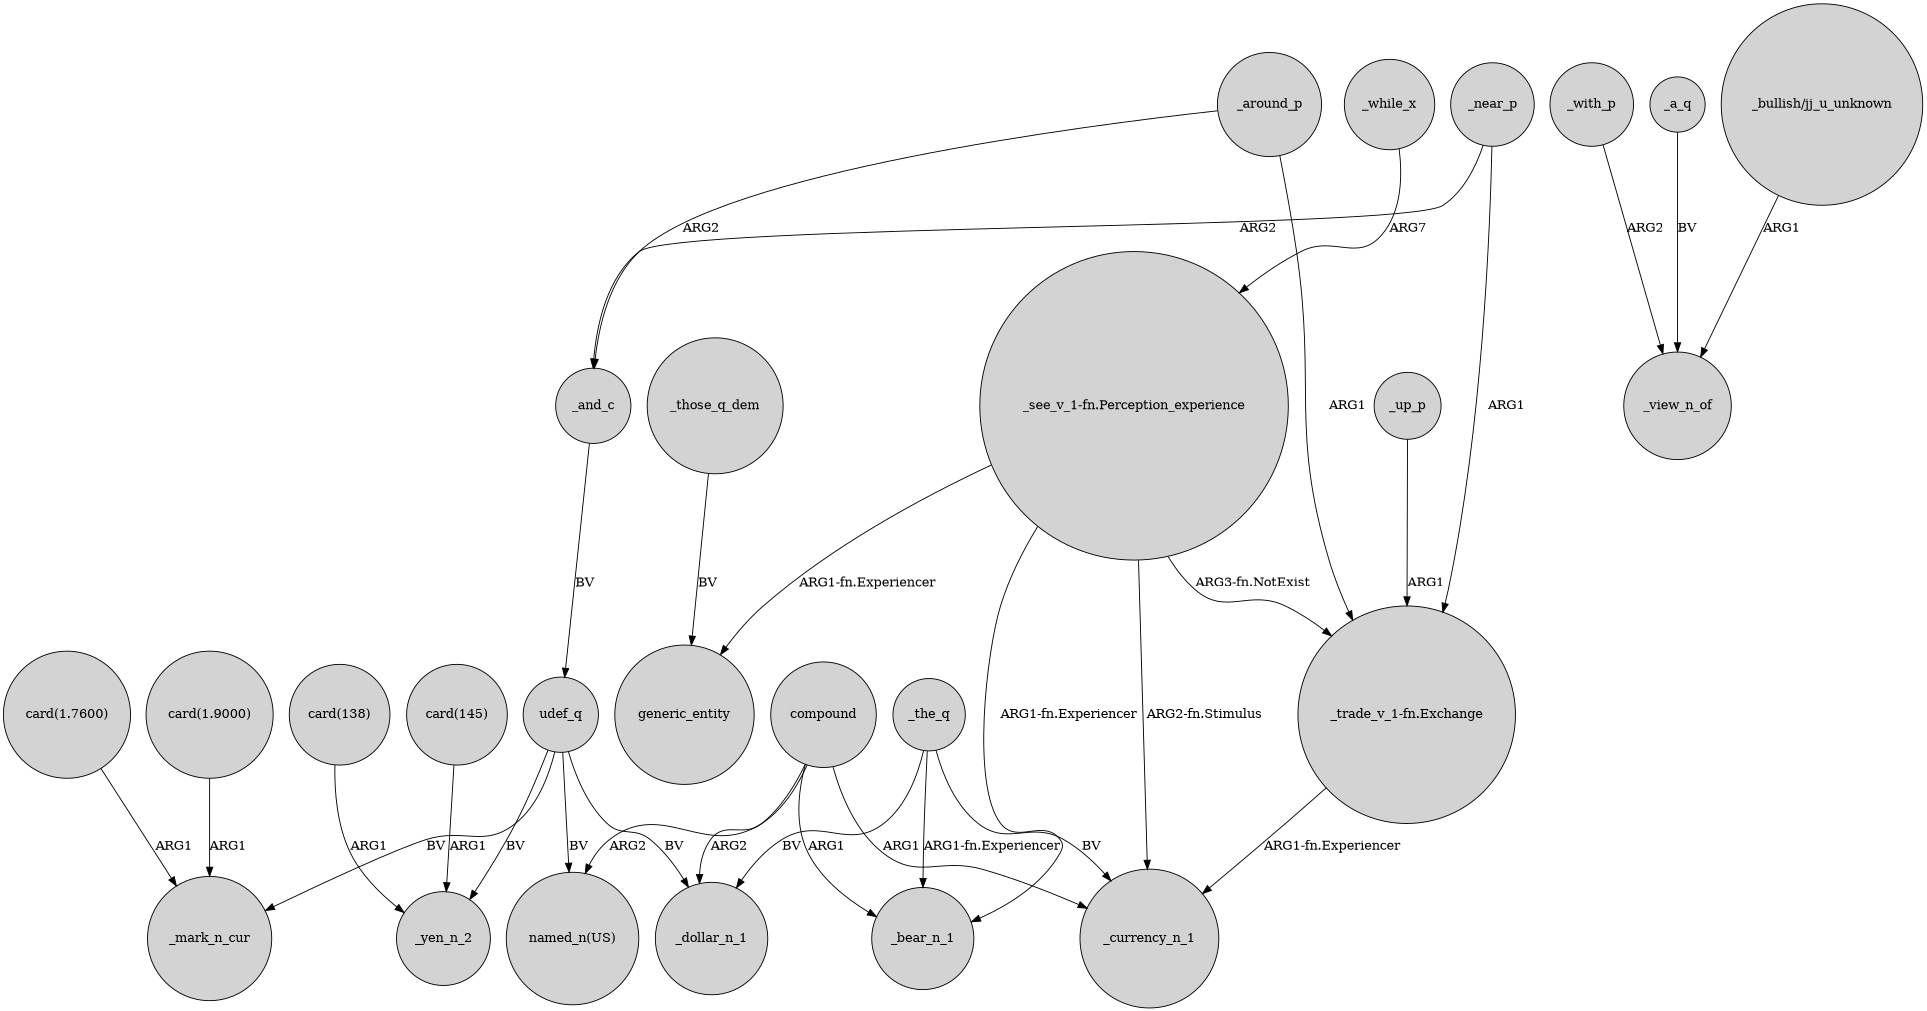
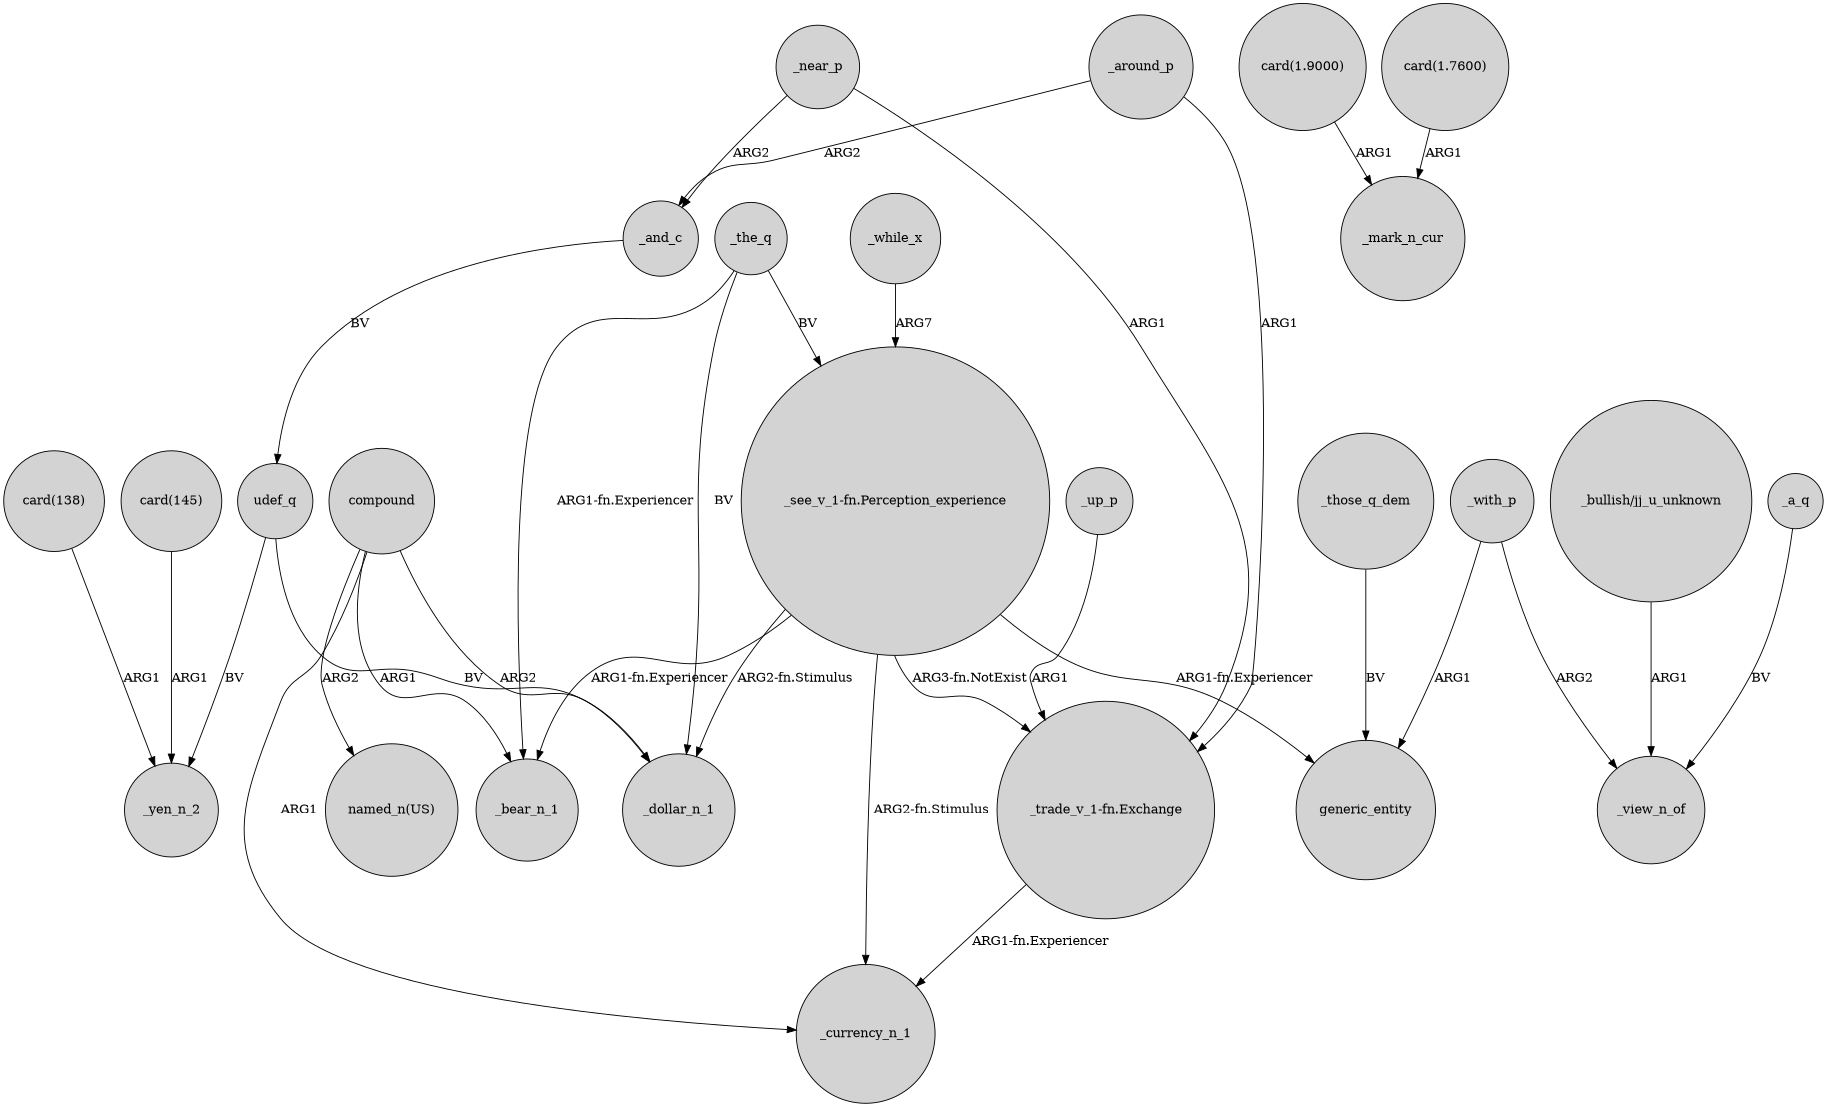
none -> (1447, 642)
none -> (736, 675)
(566, 808) -> none
(999, 833) -> (792, 314)
(431, 839) -> none
